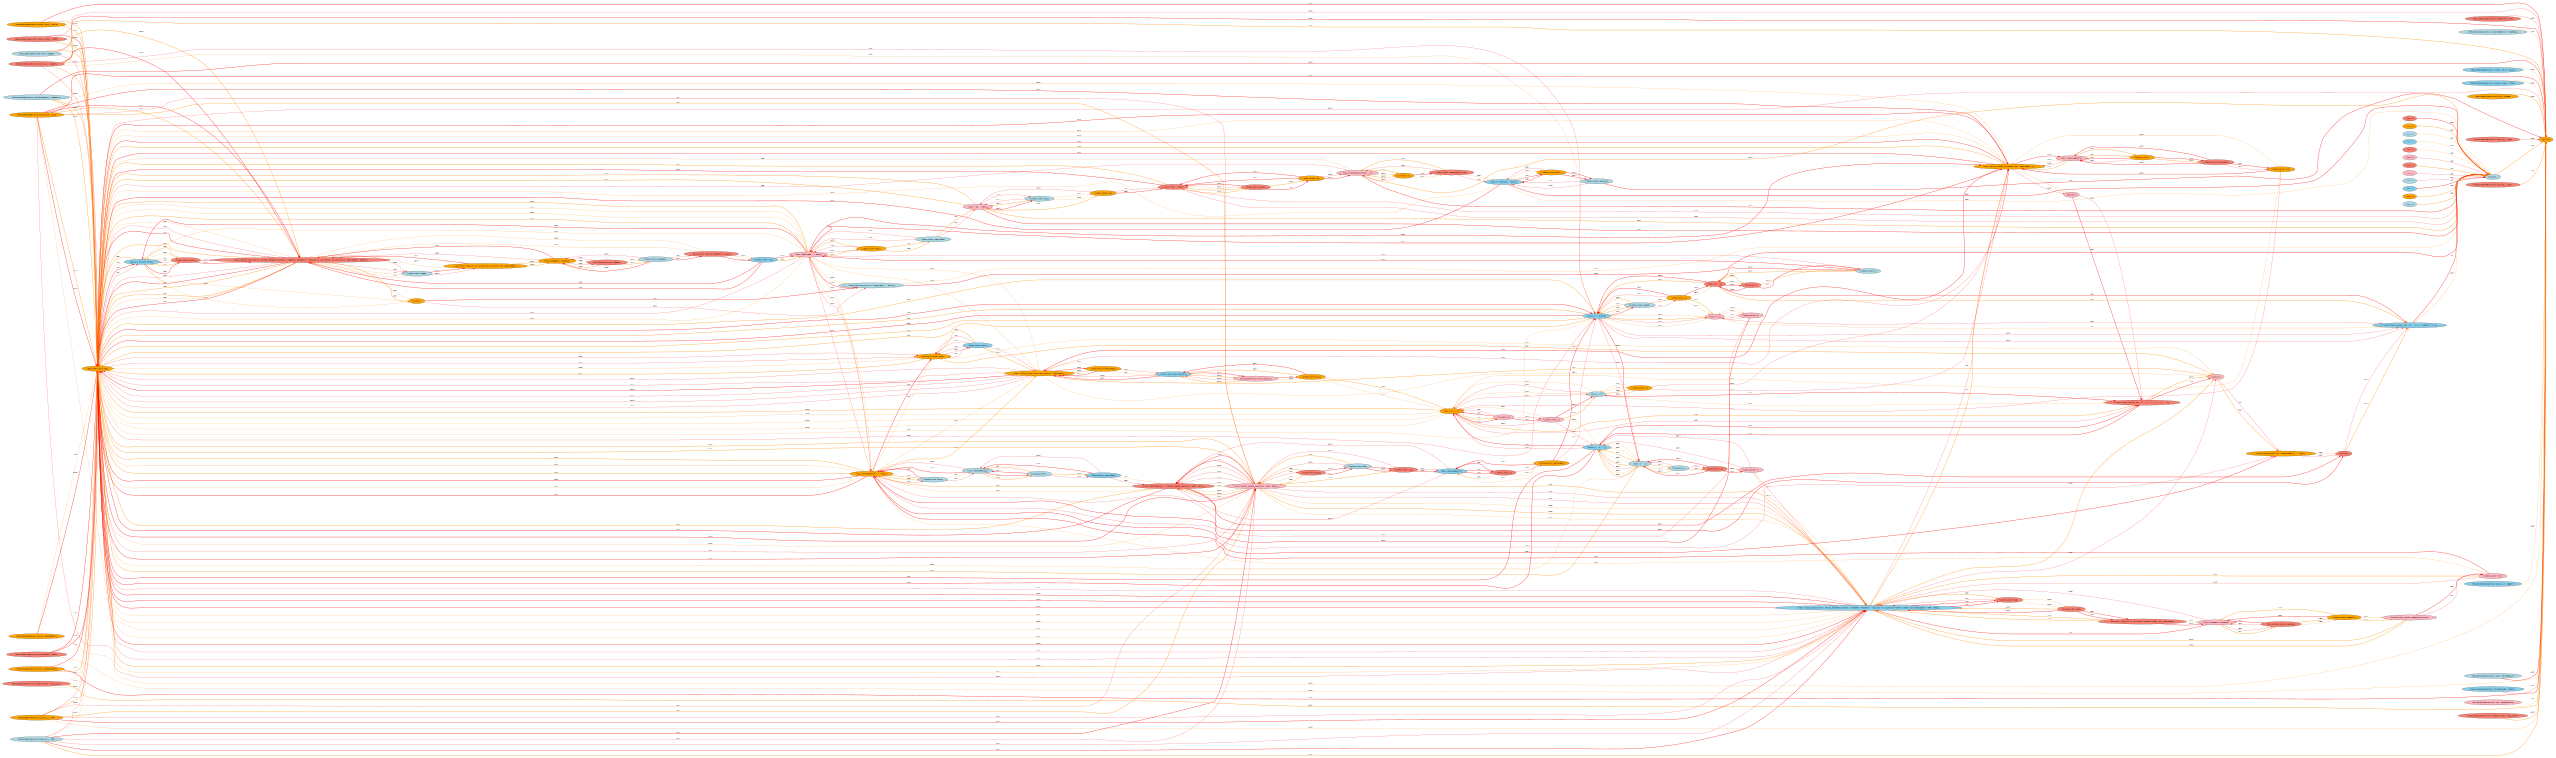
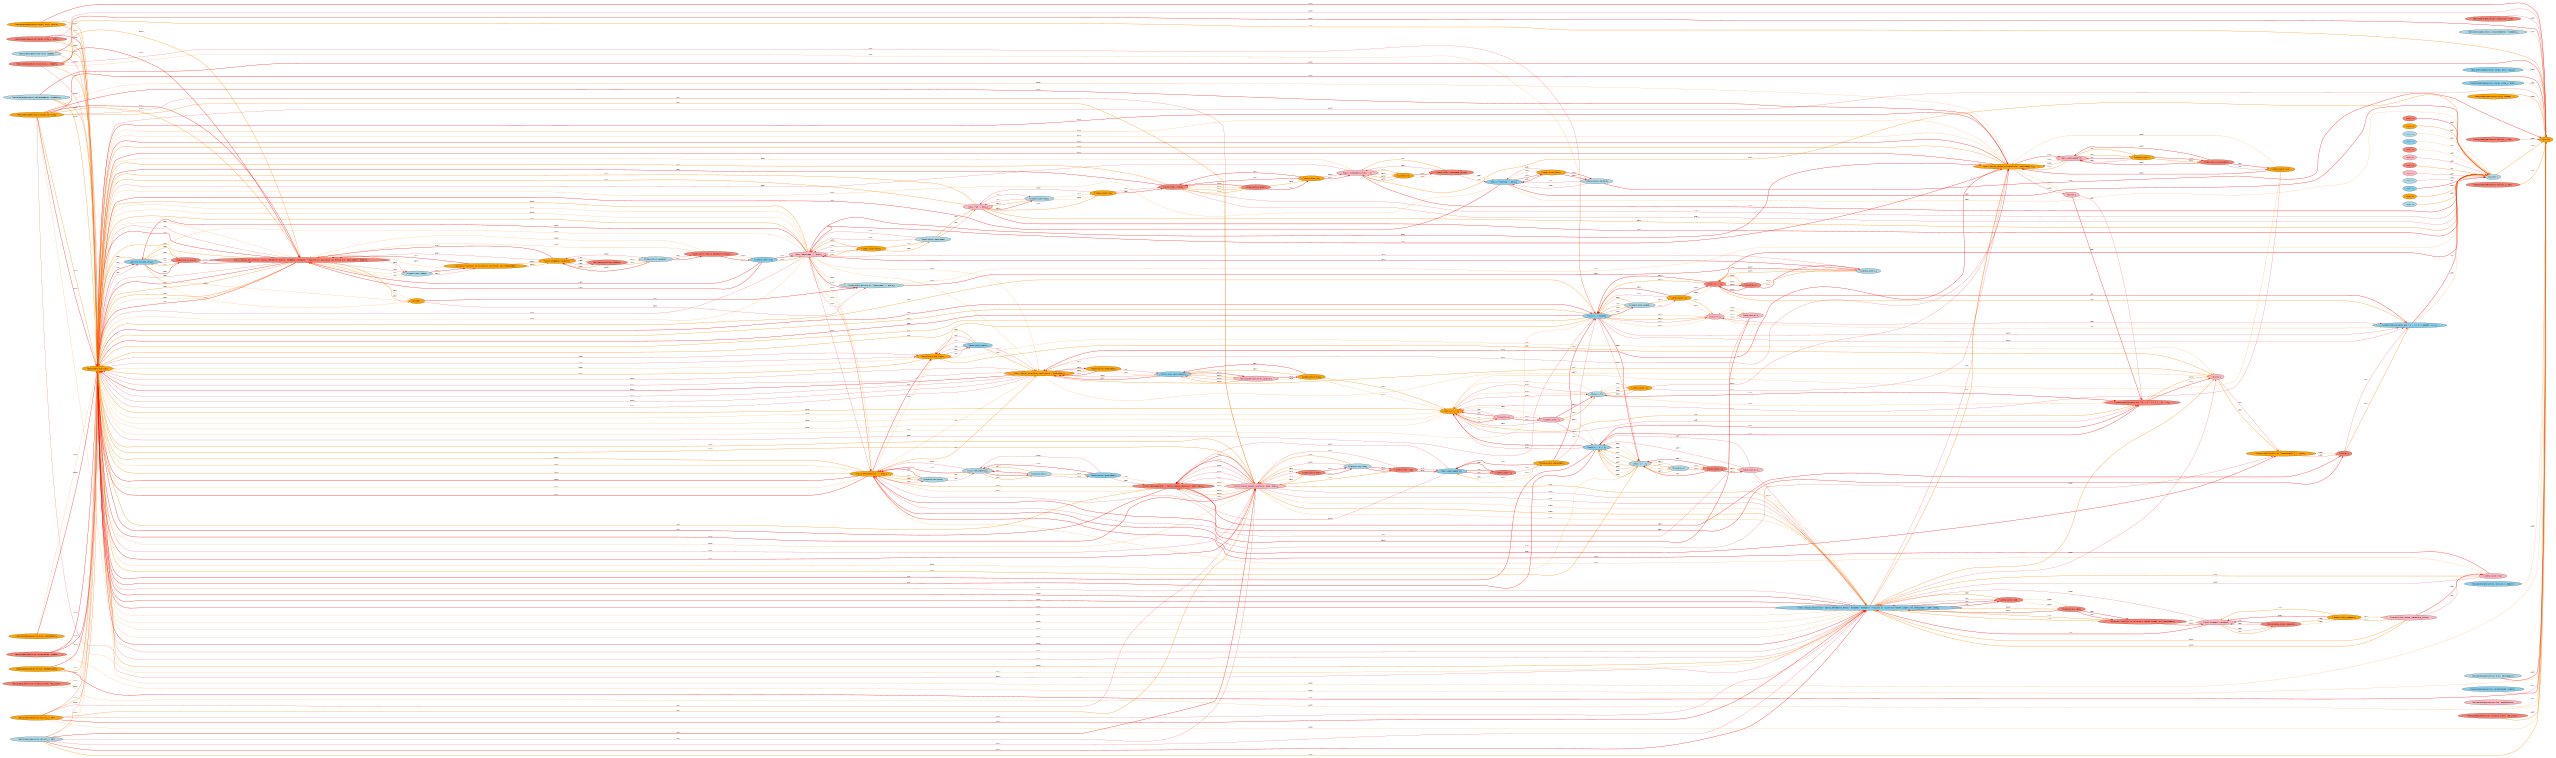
(1580, 706) -> (1580, 706)
